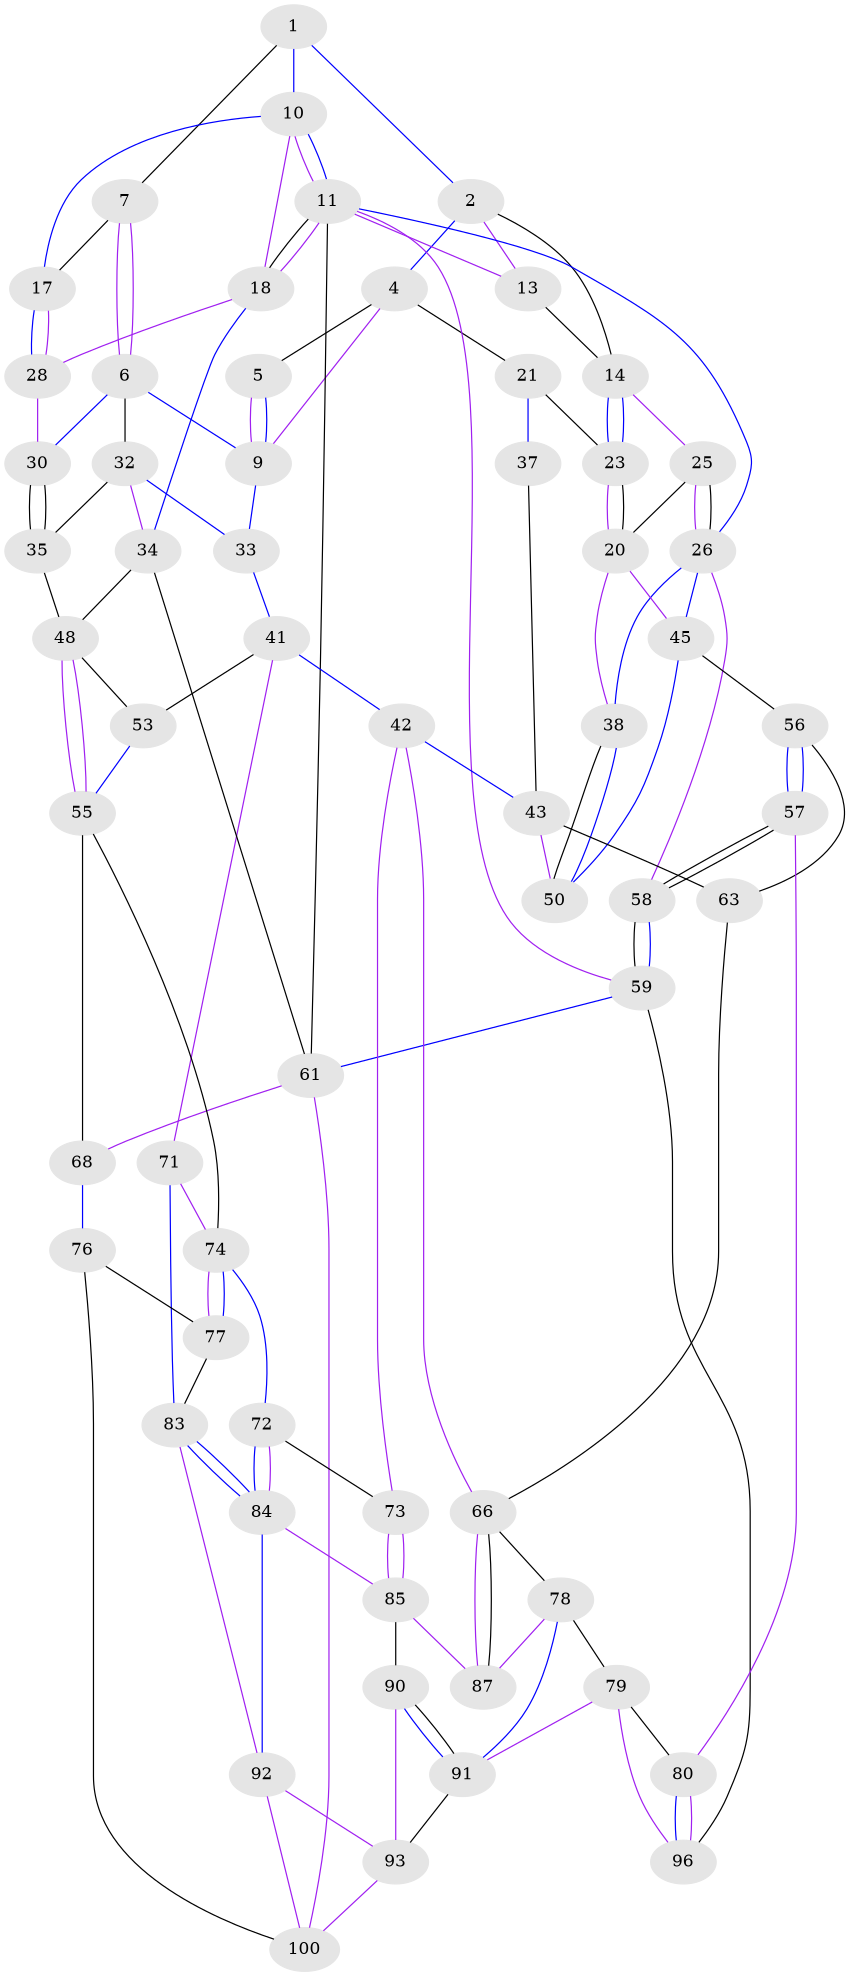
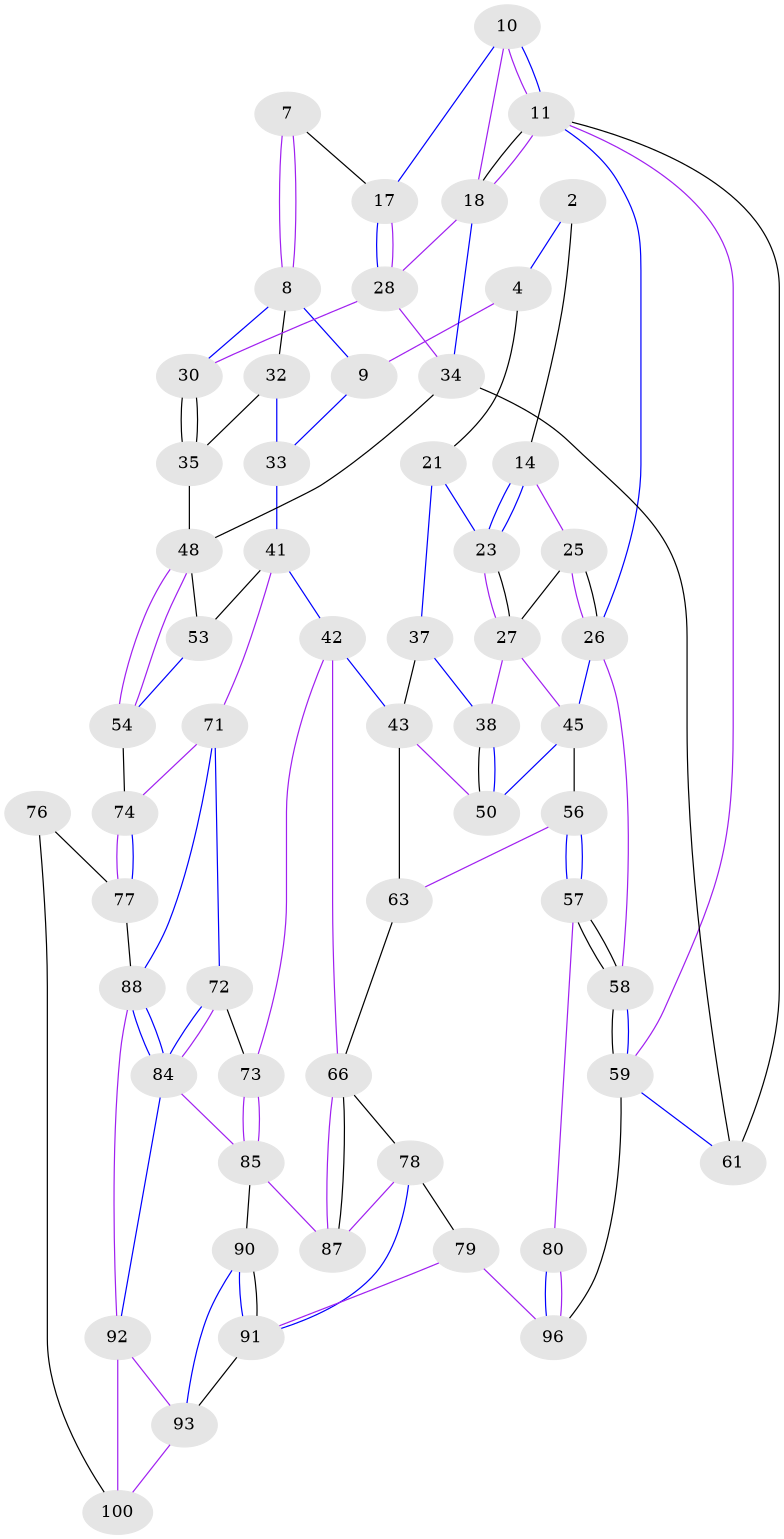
(294, 27) -> none
(528, 289) -> none
(125, 376) -> (288, 289)
(259, 376) -> none
(572, 420) -> (460, 507)
(137, 507) -> (418, 333)
(615, 551) -> (507, 639)
(632, 628) -> (453, 682)
(83, 813) -> (123, 726)
(839, 835) -> (487, 857)
(83, 1163) -> none
(264, 1332) -> (217, 857)
(175, 1425) -> (132, 988)
(329, 1513) -> none
(650, 1731) -> none
(396, 1775) -> (201, 1334)
